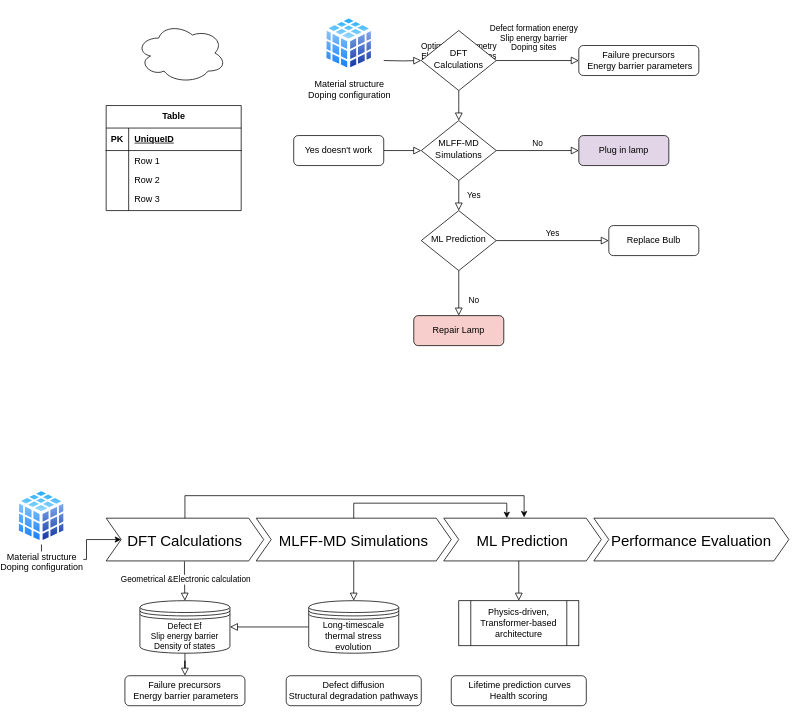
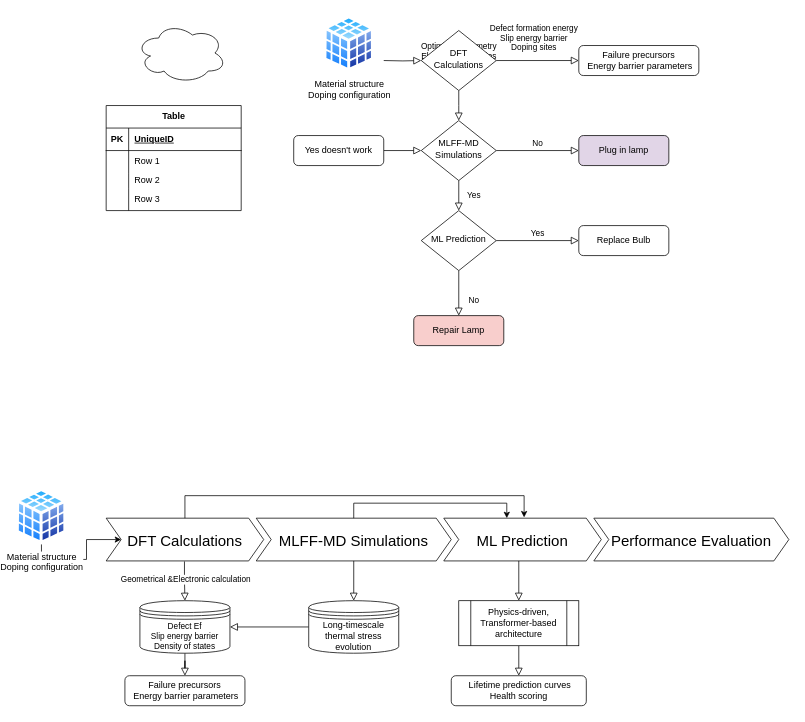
(654, 240) -> (624, 240)
none -> (519, 657)
(354, 690) -> none
